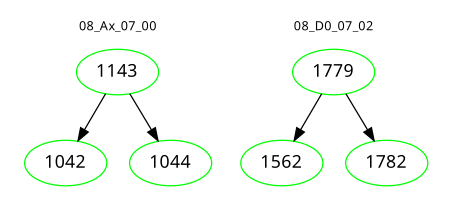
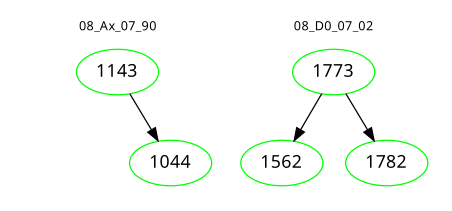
(118, 27) -> (118, 27)
(334, 72) -> (334, 72)
(66, 163) -> none
